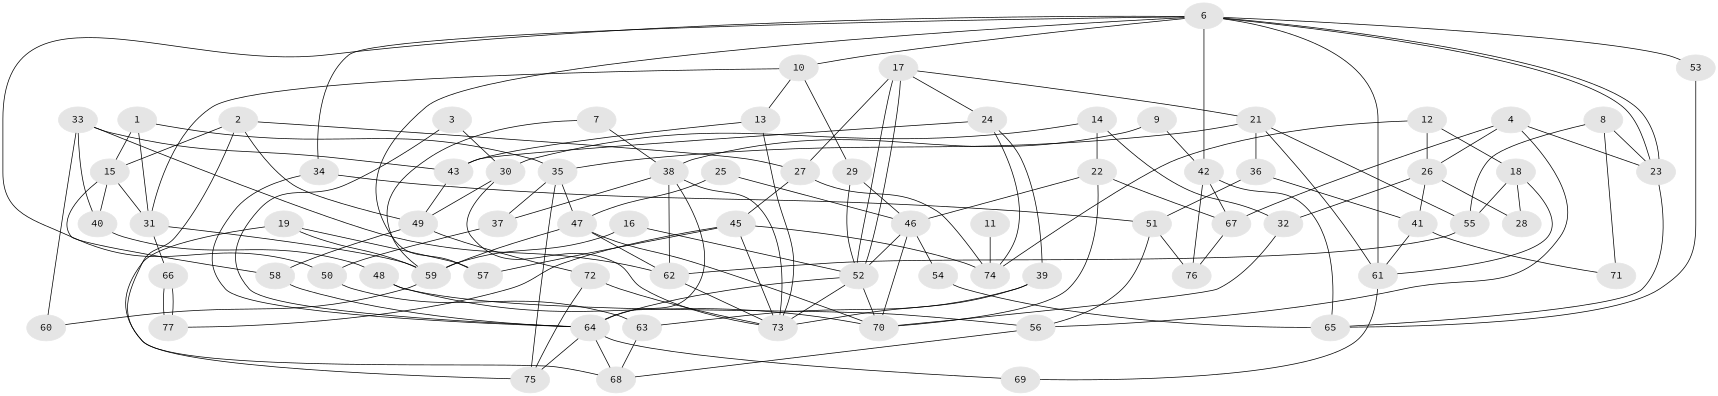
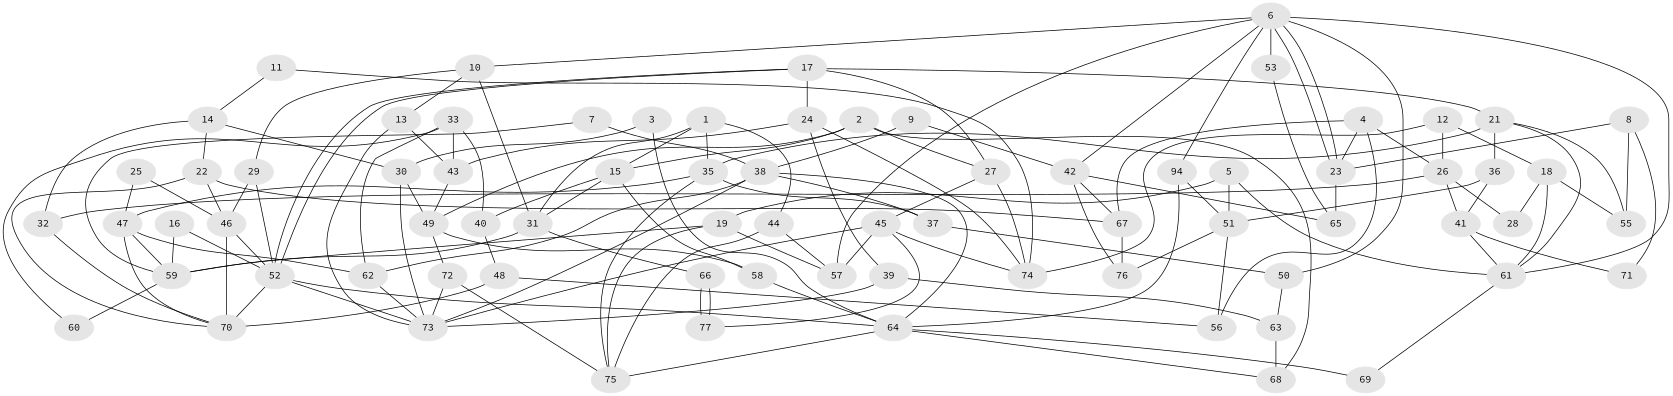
none -> (242, 94)
(319, 172) -> (1177, 172)
none -> (1229, 172)
none -> (774, 224)
(1073, 260) -> none
(938, 276) -> none
(826, 354) -> none
